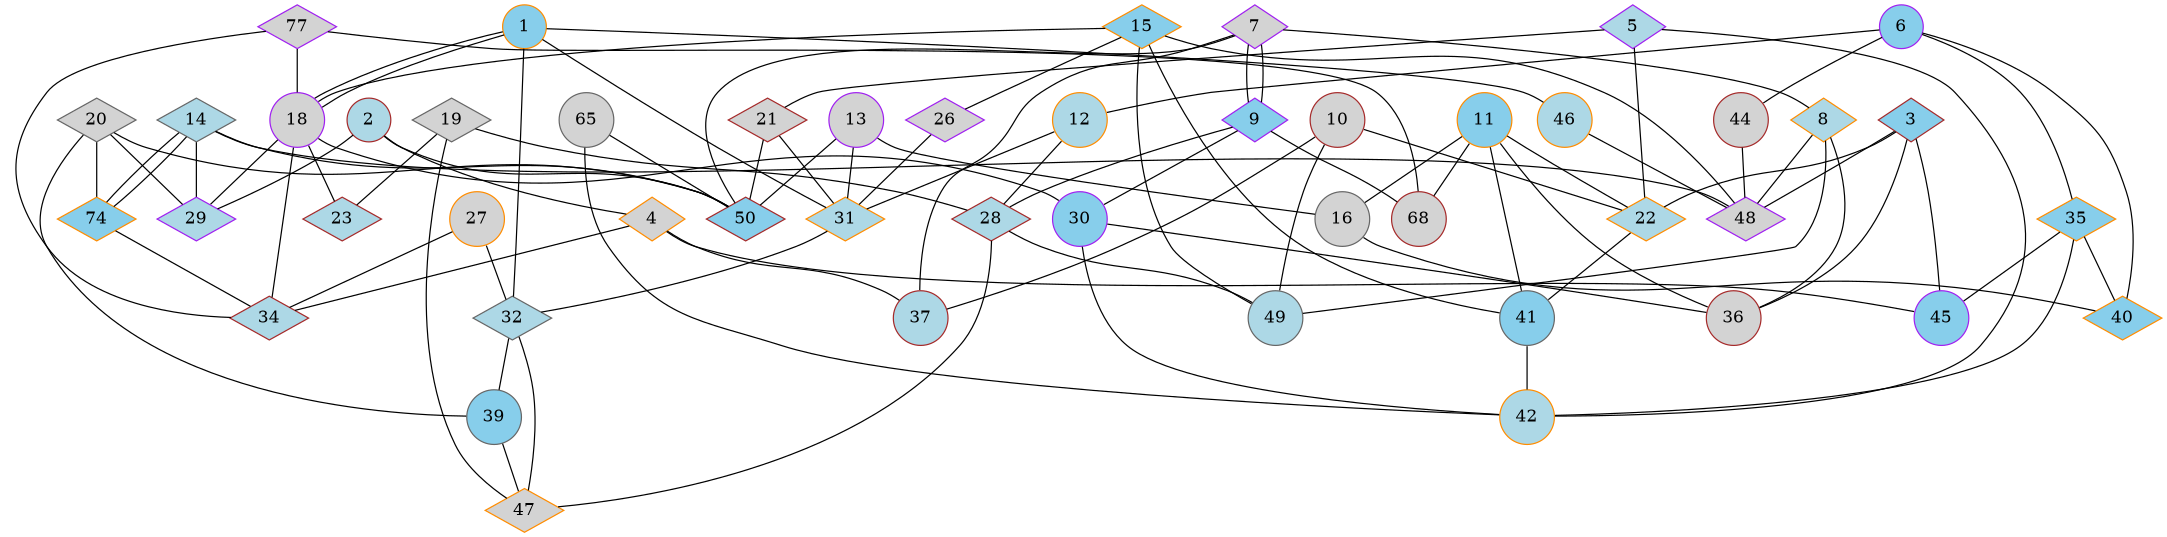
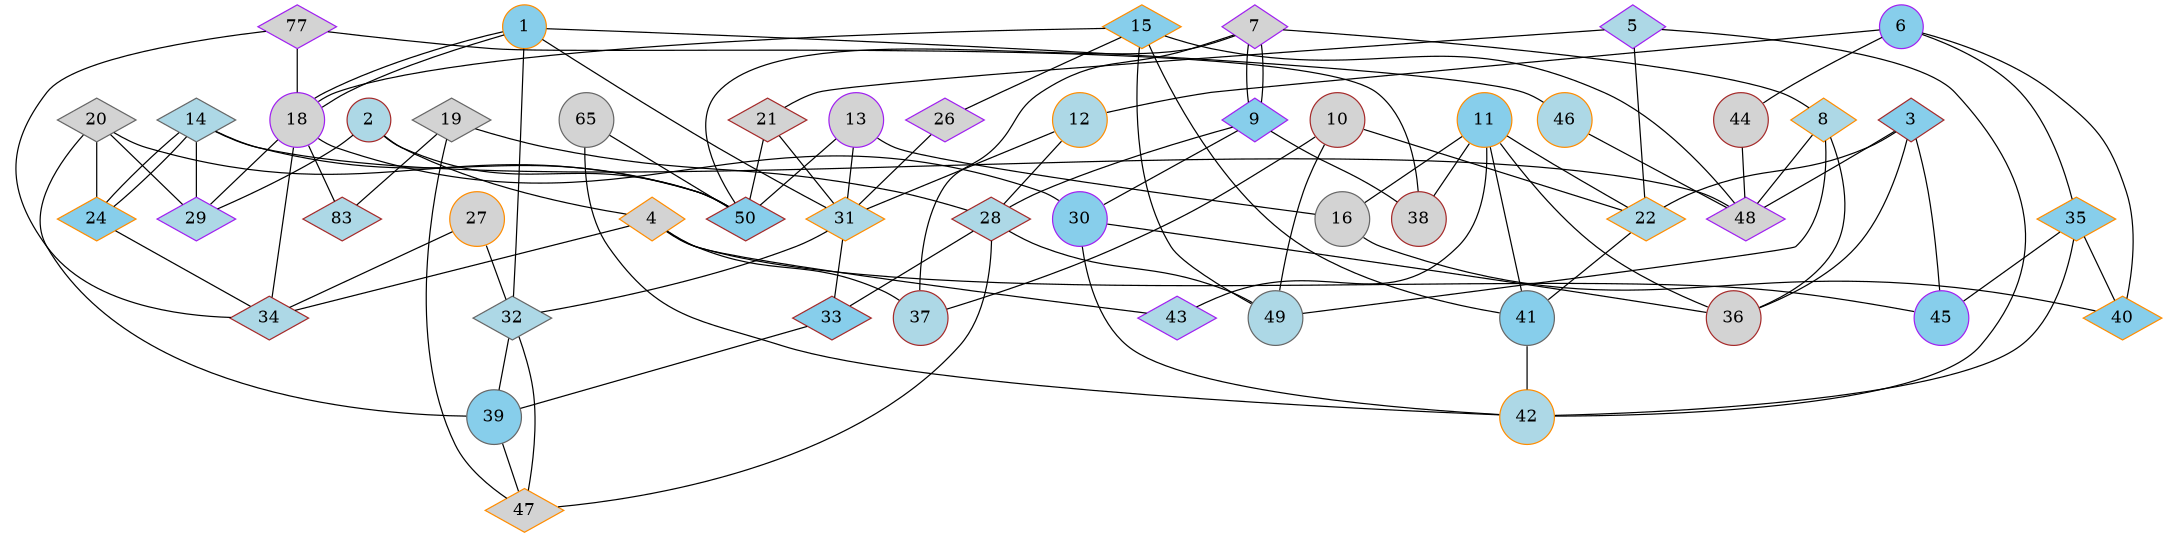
(97, 219) -> (97, 219)
(342, 219) -> (342, 219)
(1419, 219) -> (1419, 219)
none -> (832, 318)
none -> (1177, 318)
